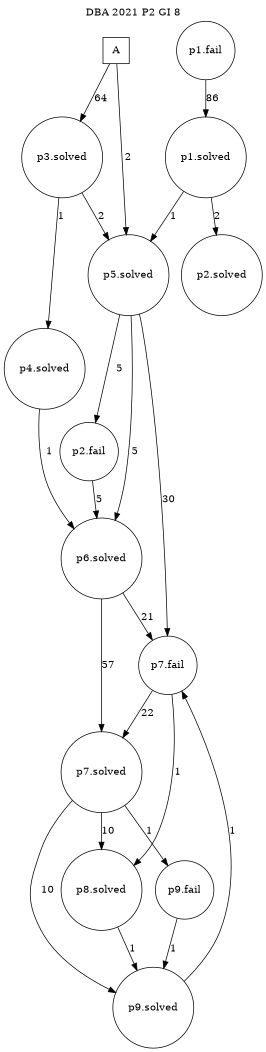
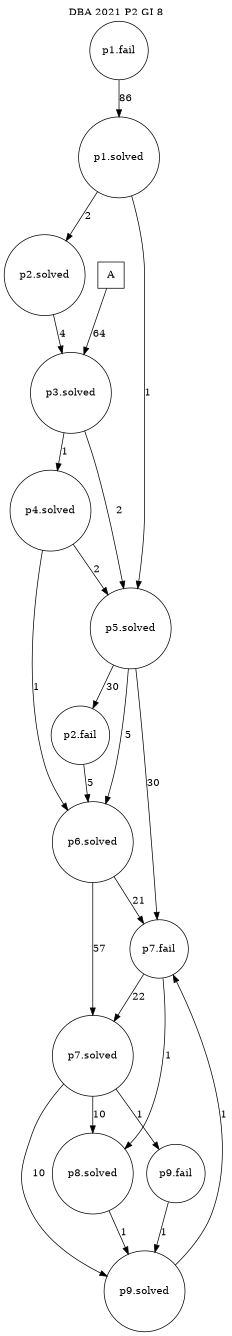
(121, 146) -> (88, 566)
none -> (57, 330)
(120, 369) -> (113, 687)
